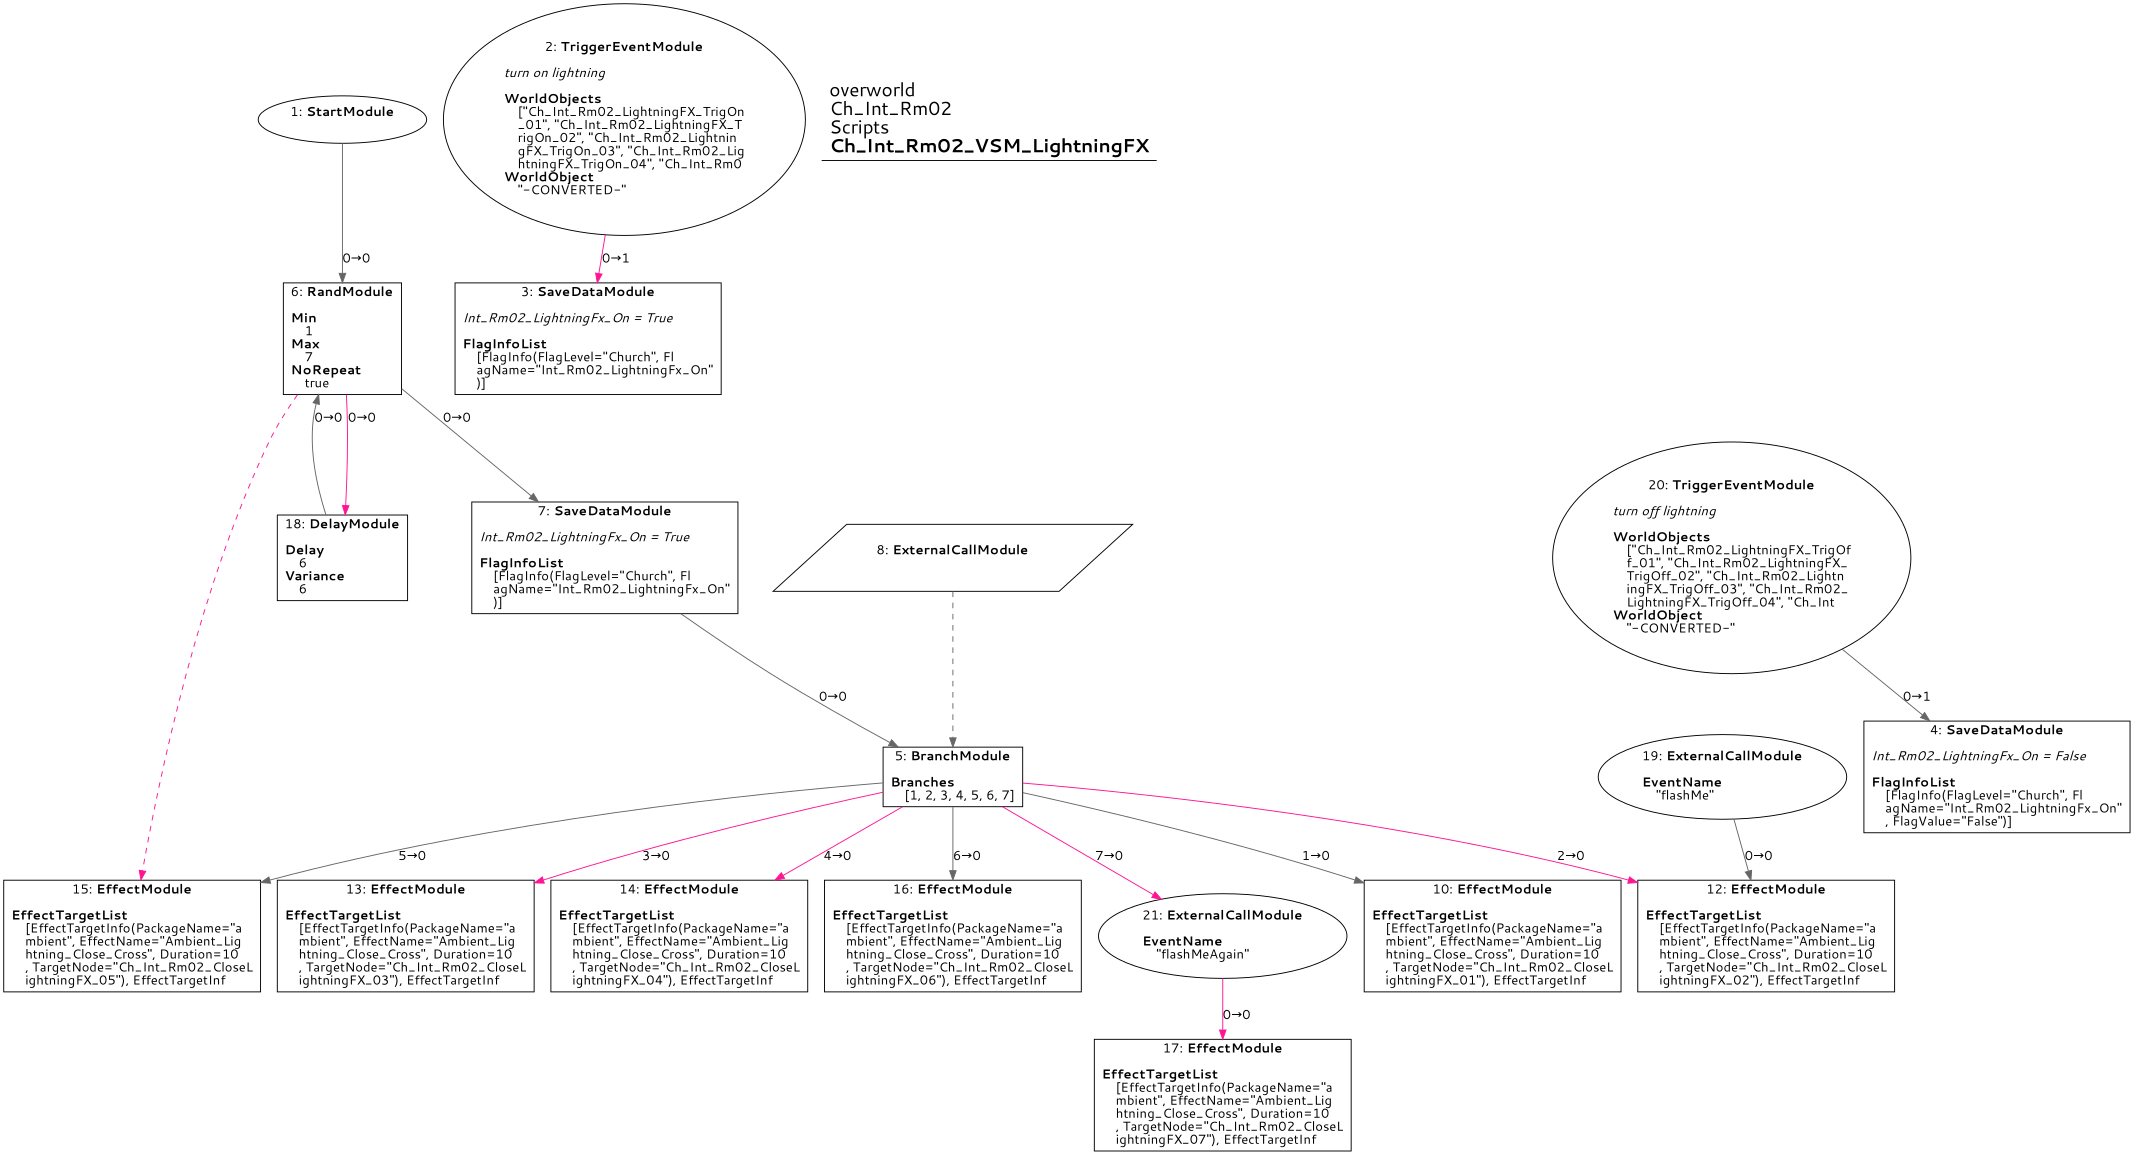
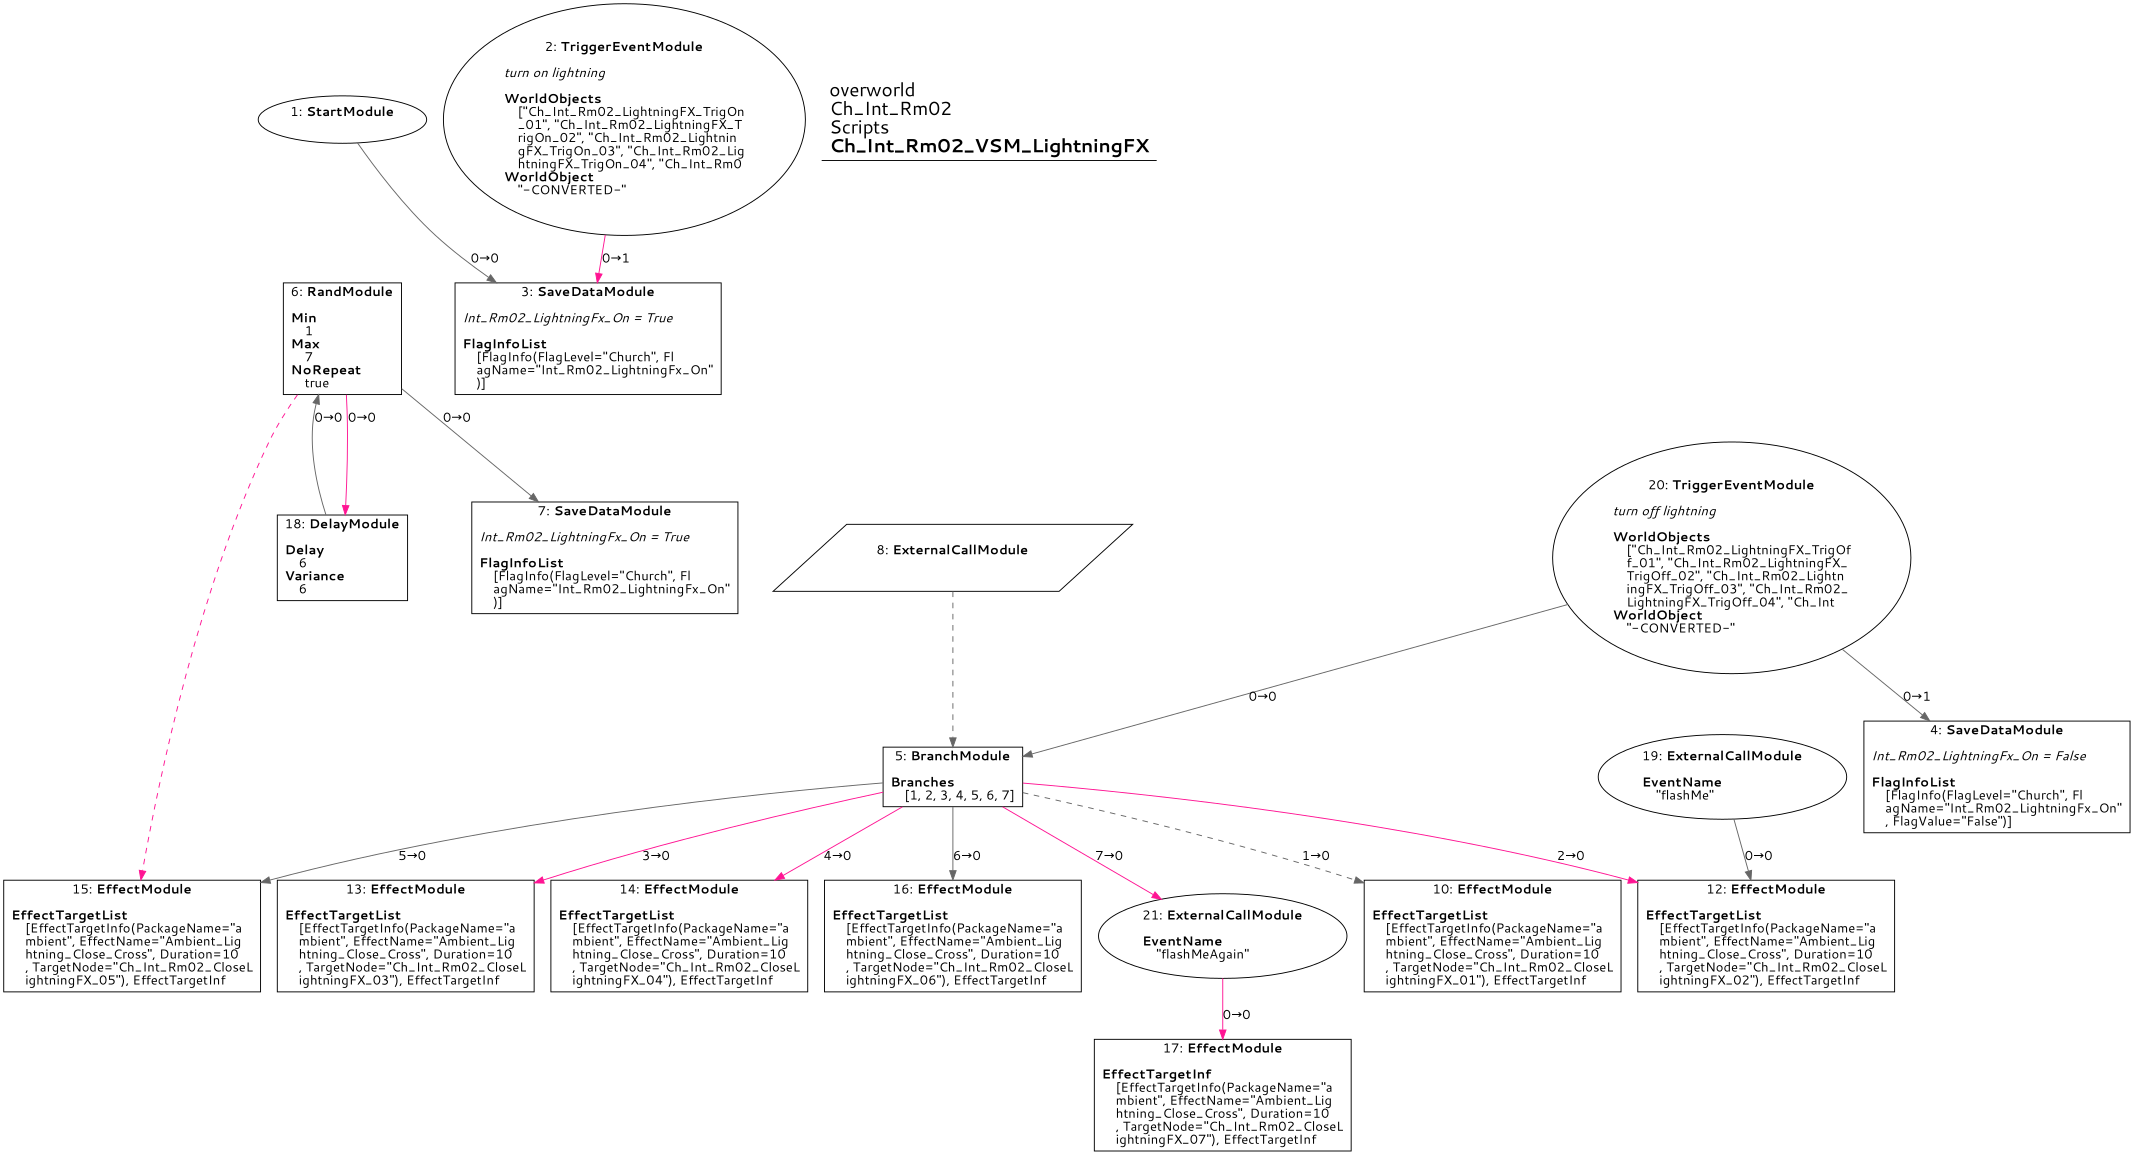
(342, 208) -> (417, 217)
(783, 682) -> (1300, 679)
(1190, 833) -> (1190, 833)
(1160, 1075) -> (1157, 1075)
